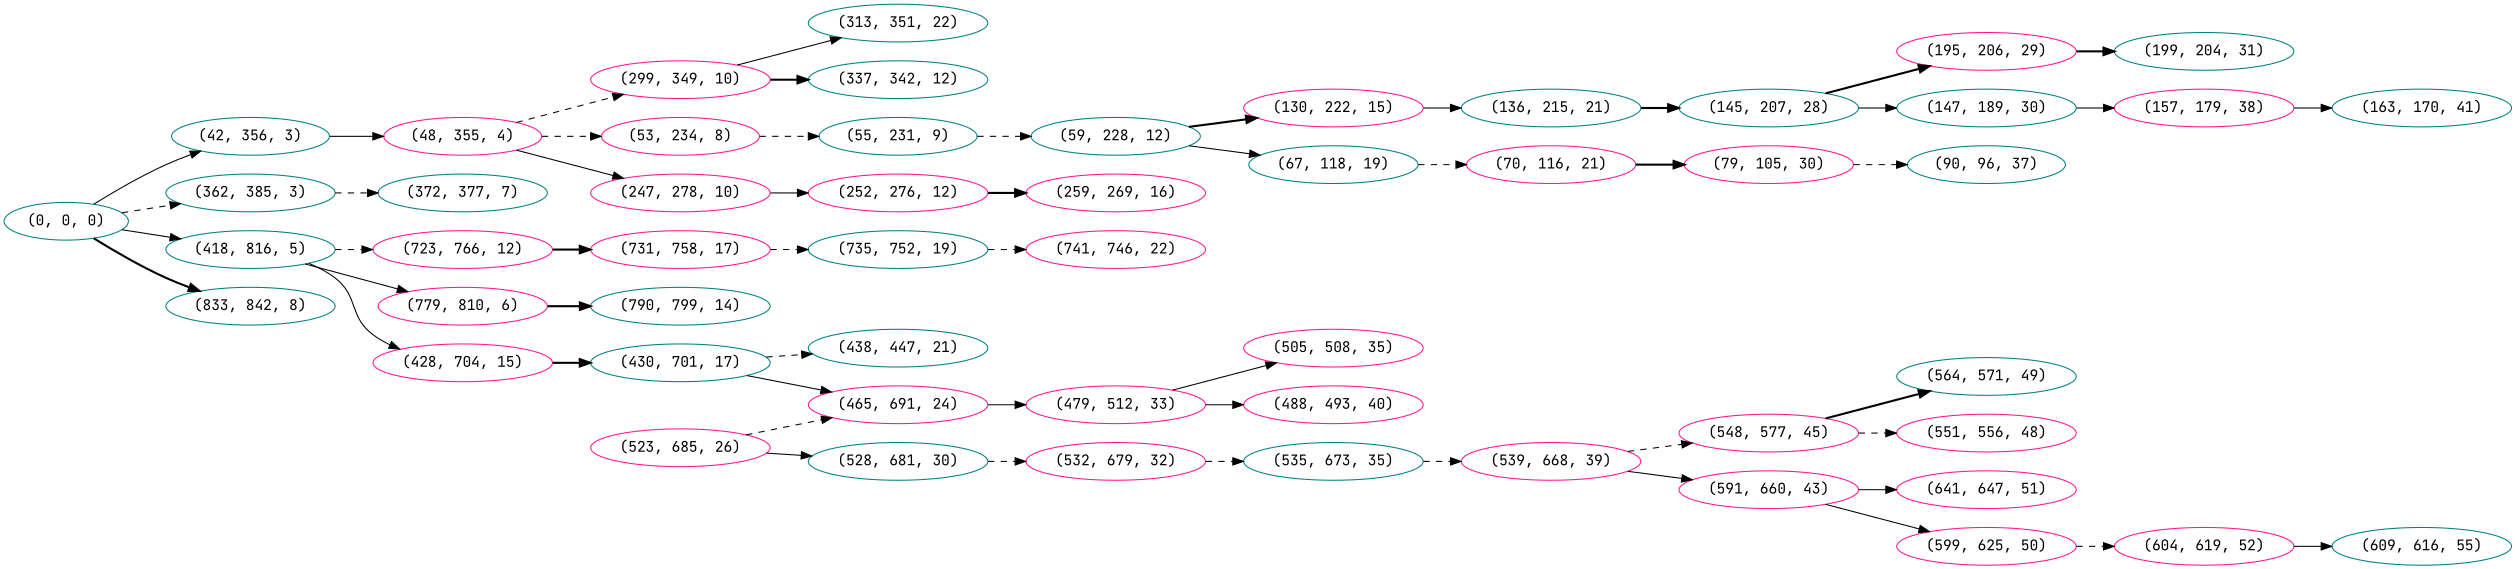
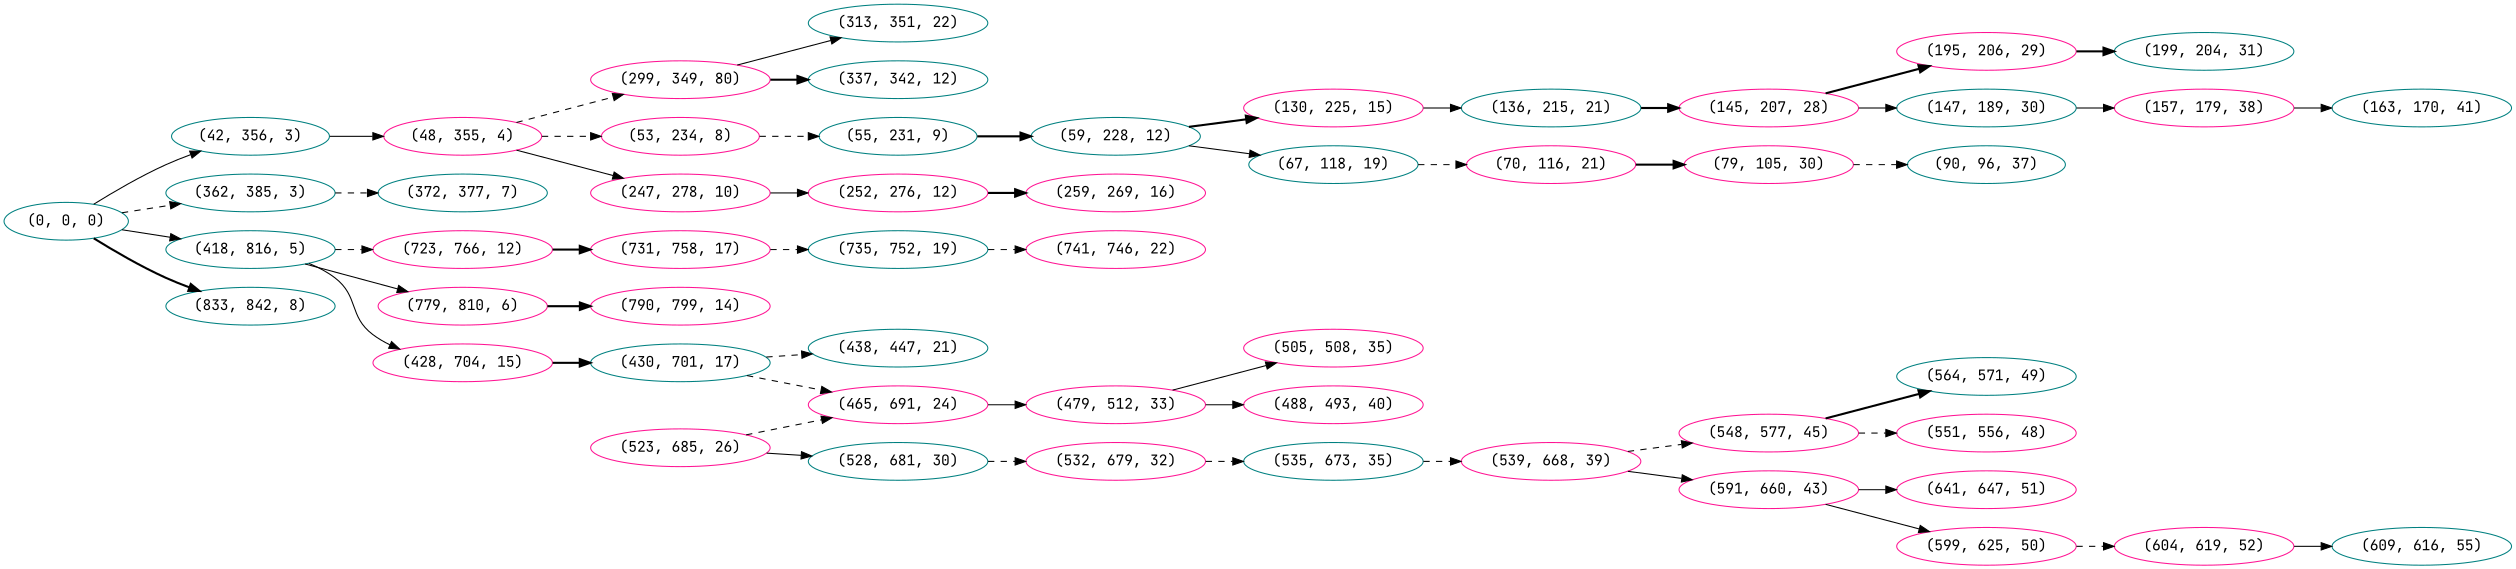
(680, 80) -> (680, 80)
(1333, 108) -> (1333, 108)
(1769, 108) -> (1769, 108)
(999, 136) -> (999, 136)
(680, 306) -> (680, 306)
(784, 383) -> (784, 383)
